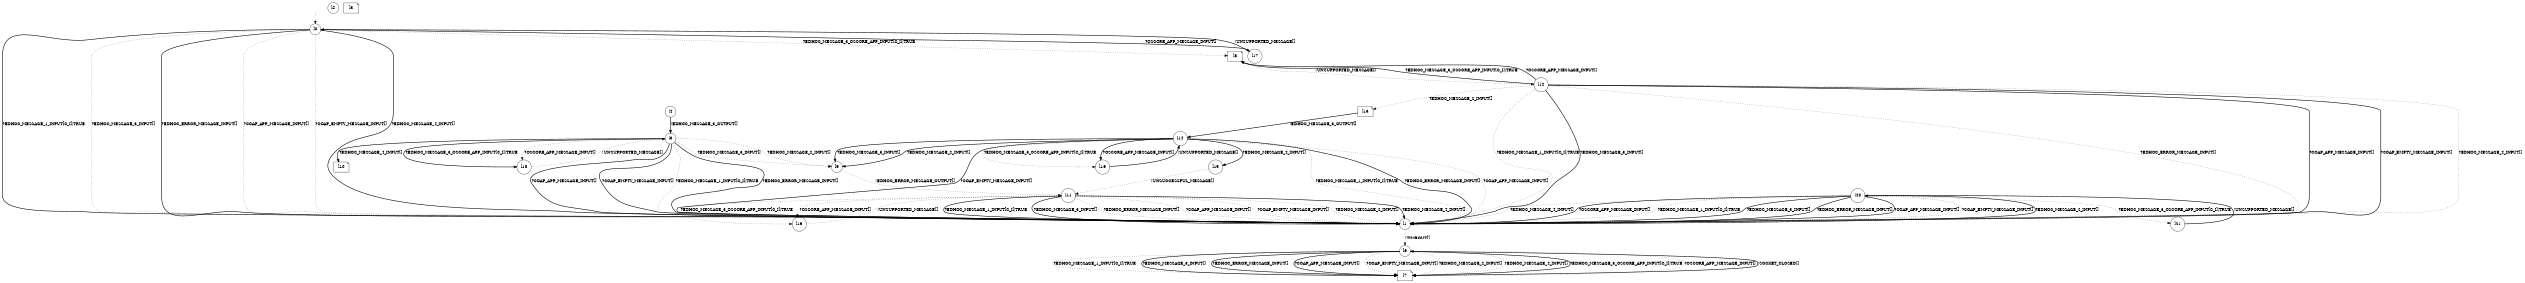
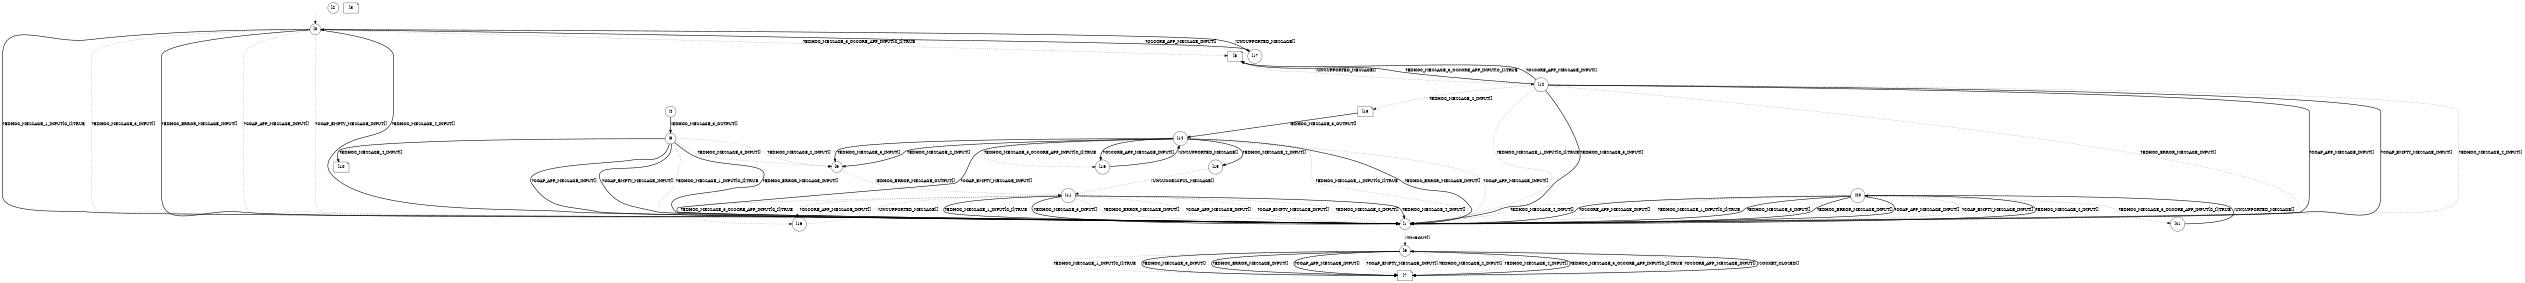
(524, 167) -> none
